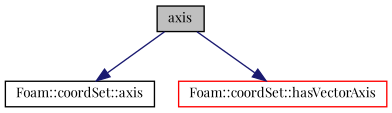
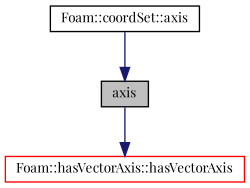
(136, 52) -> (125, 50)
(283, 94) -> (125, 169)
